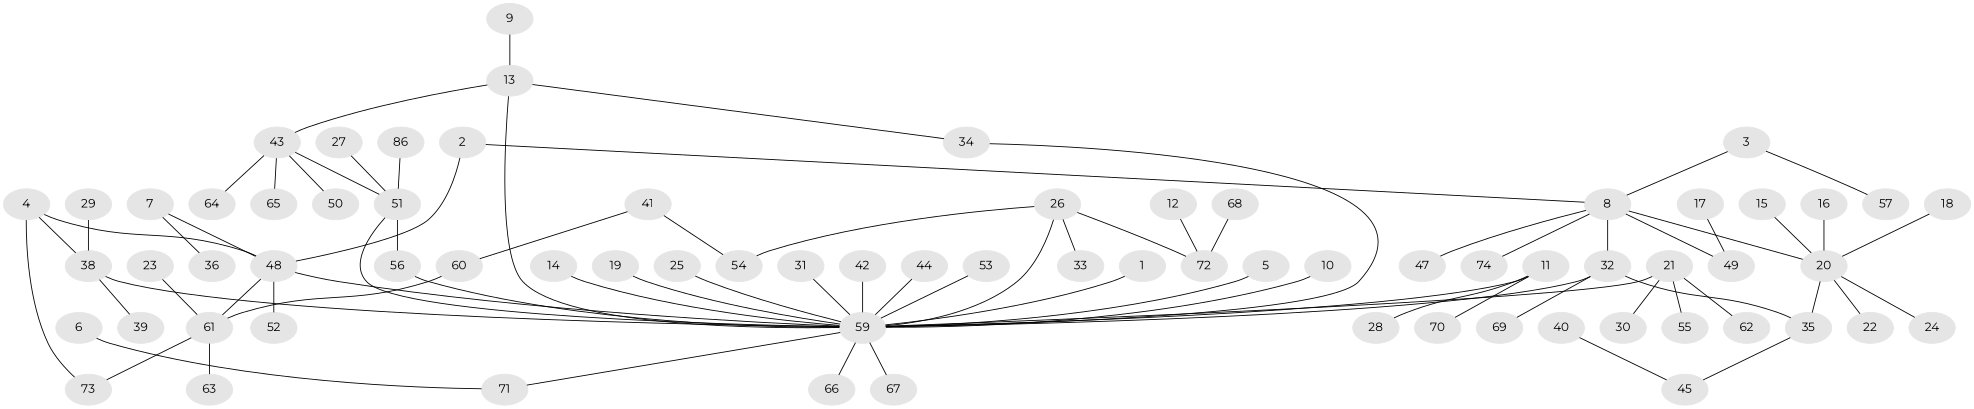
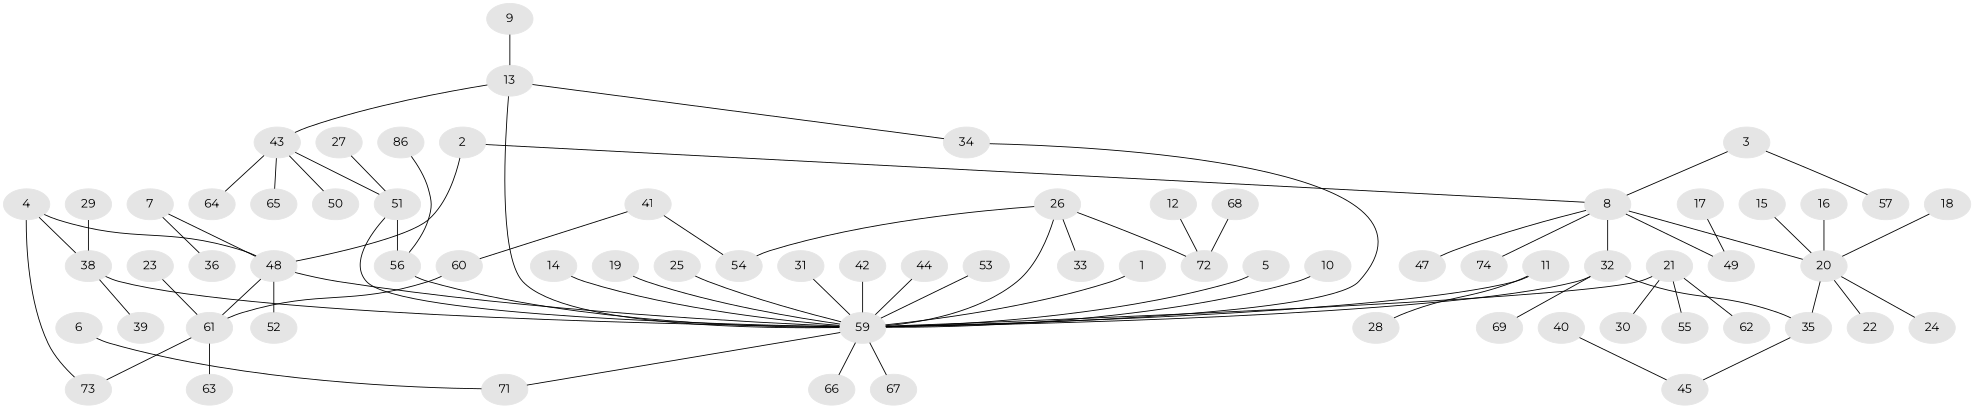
(399, 173) -> (431, 205)
(1438, 328) -> none
